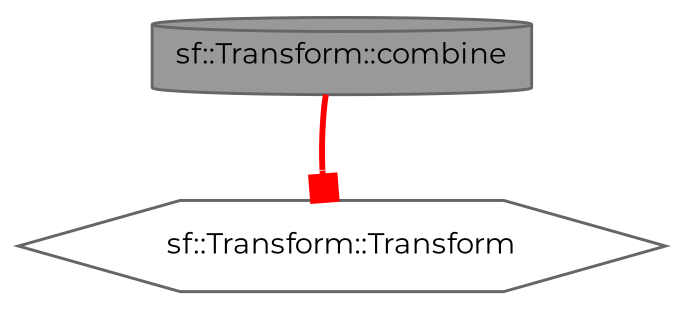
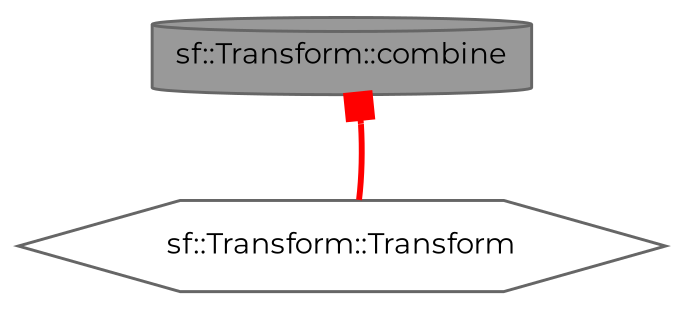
(322, 132) -> (362, 162)
